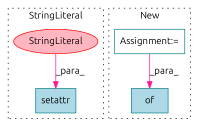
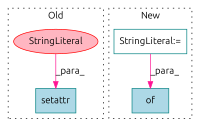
(56, 16) -> (56, 16)
(150, 42) -> (150, 42)
